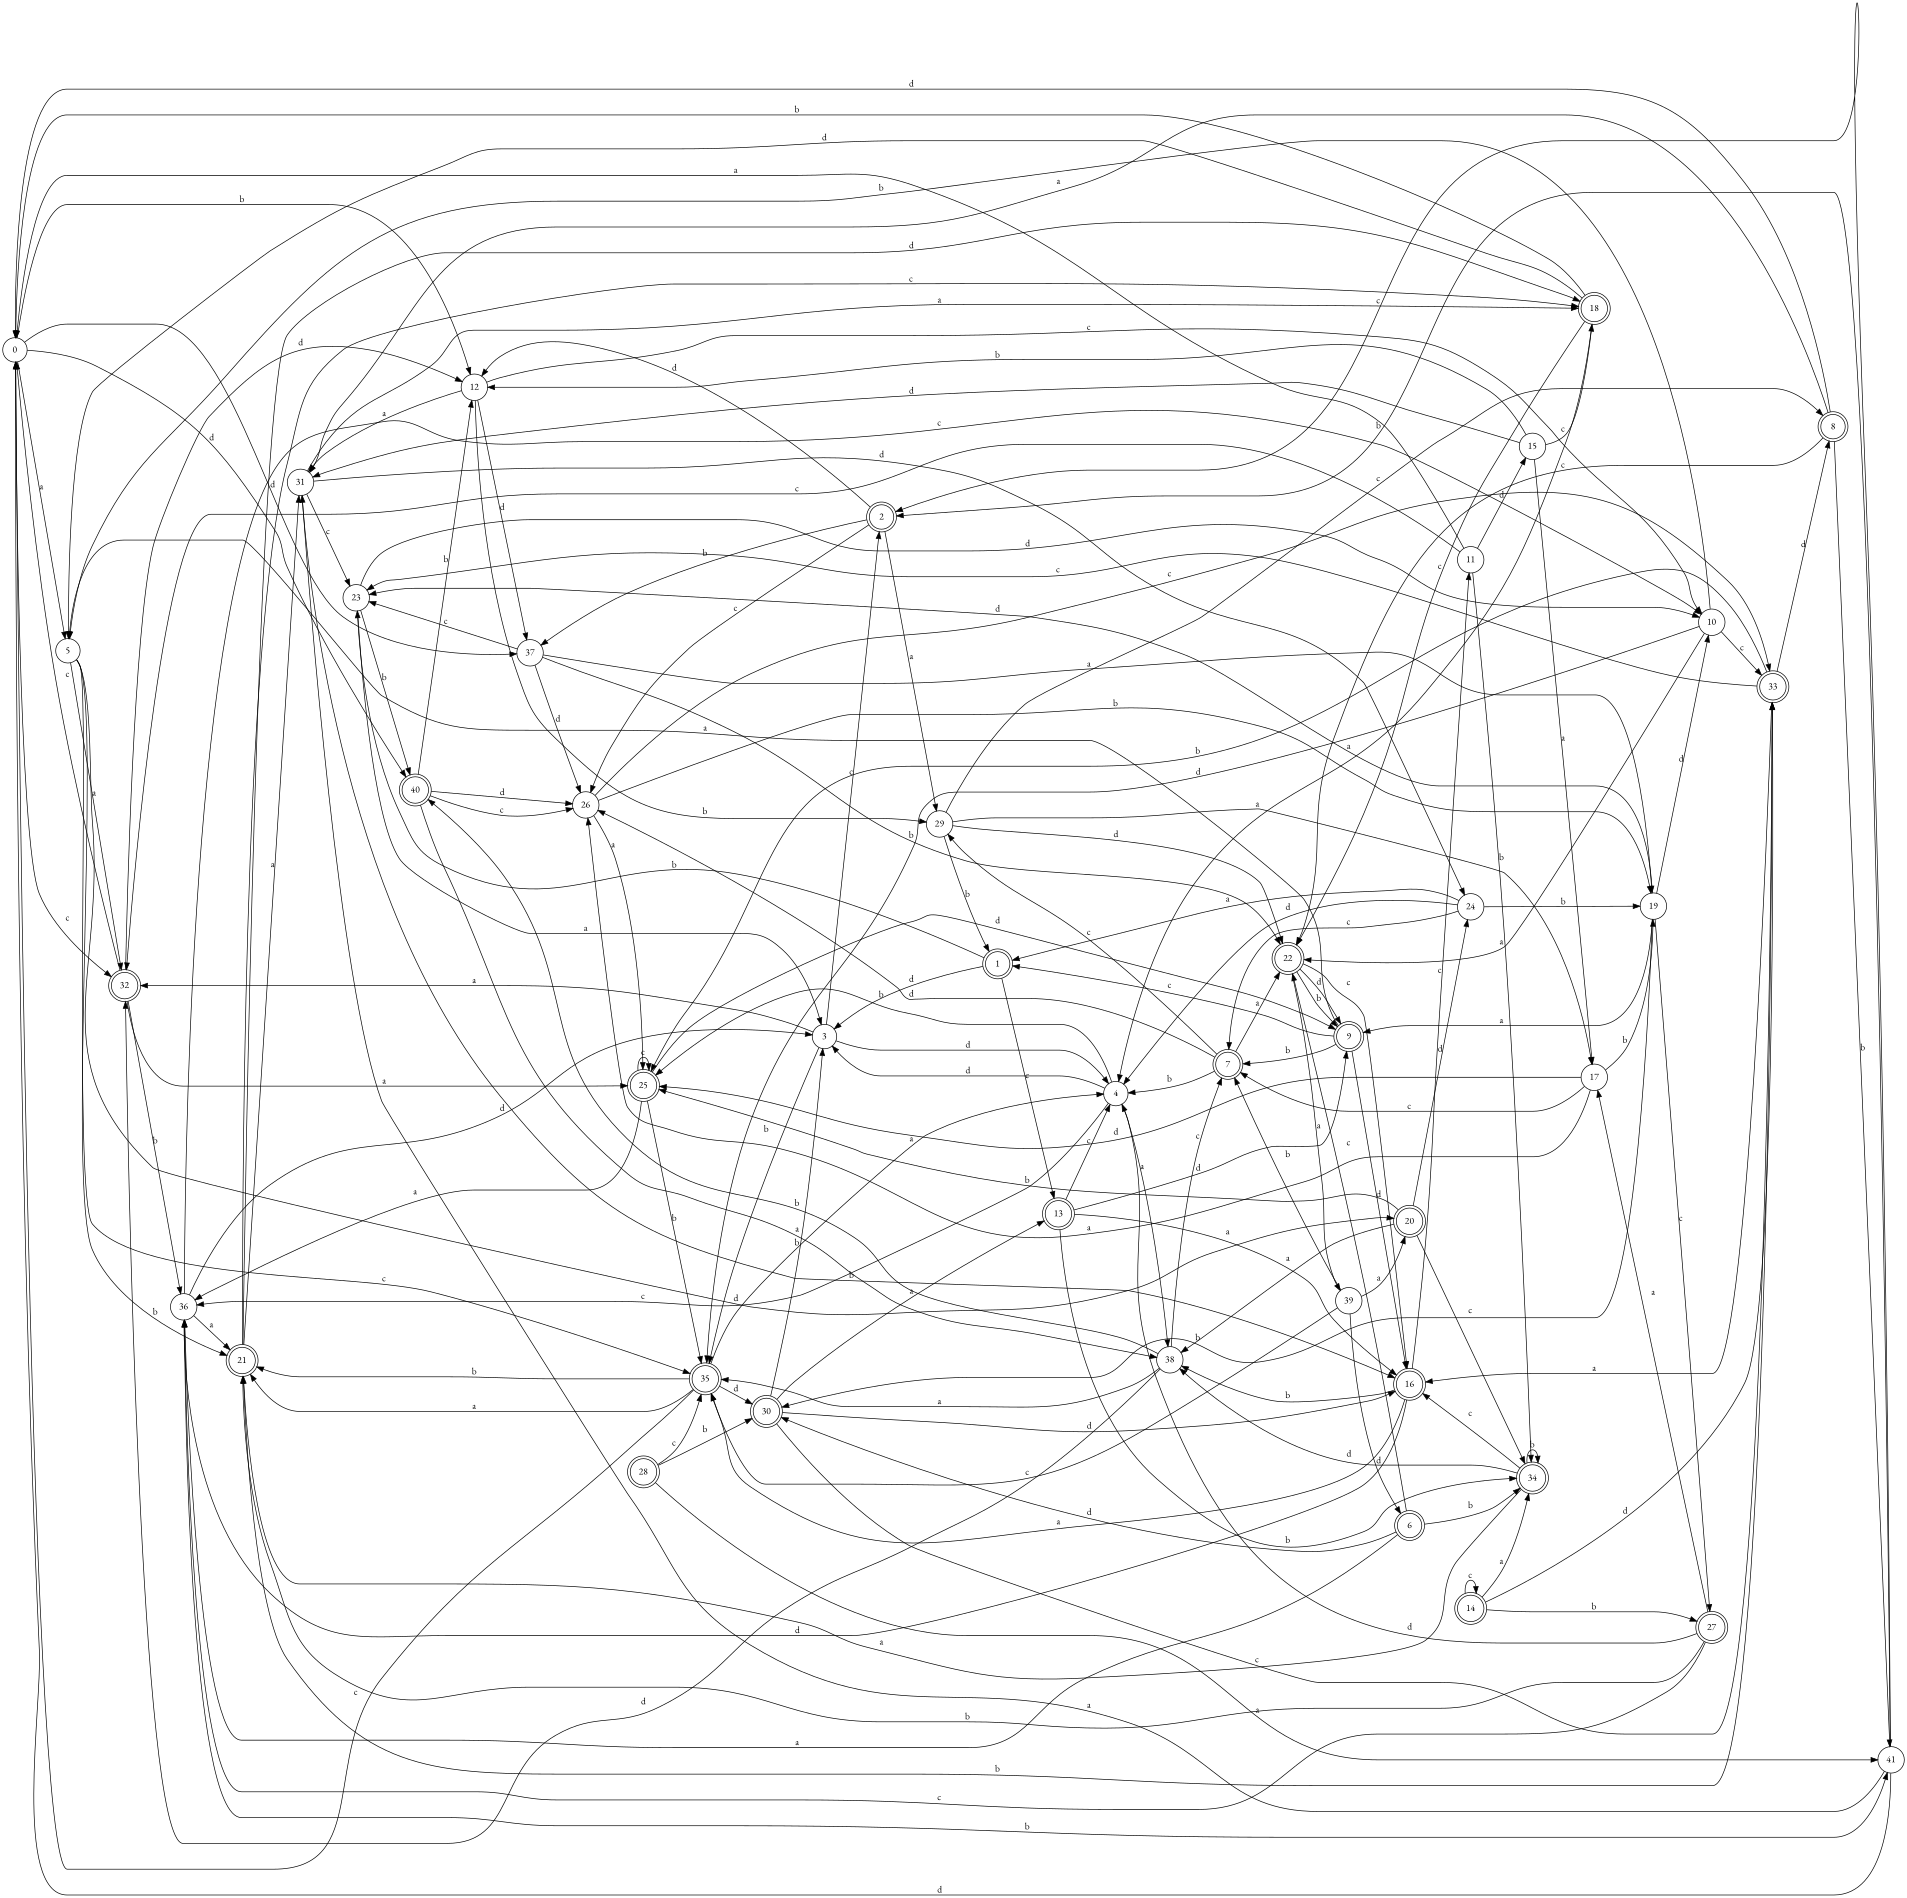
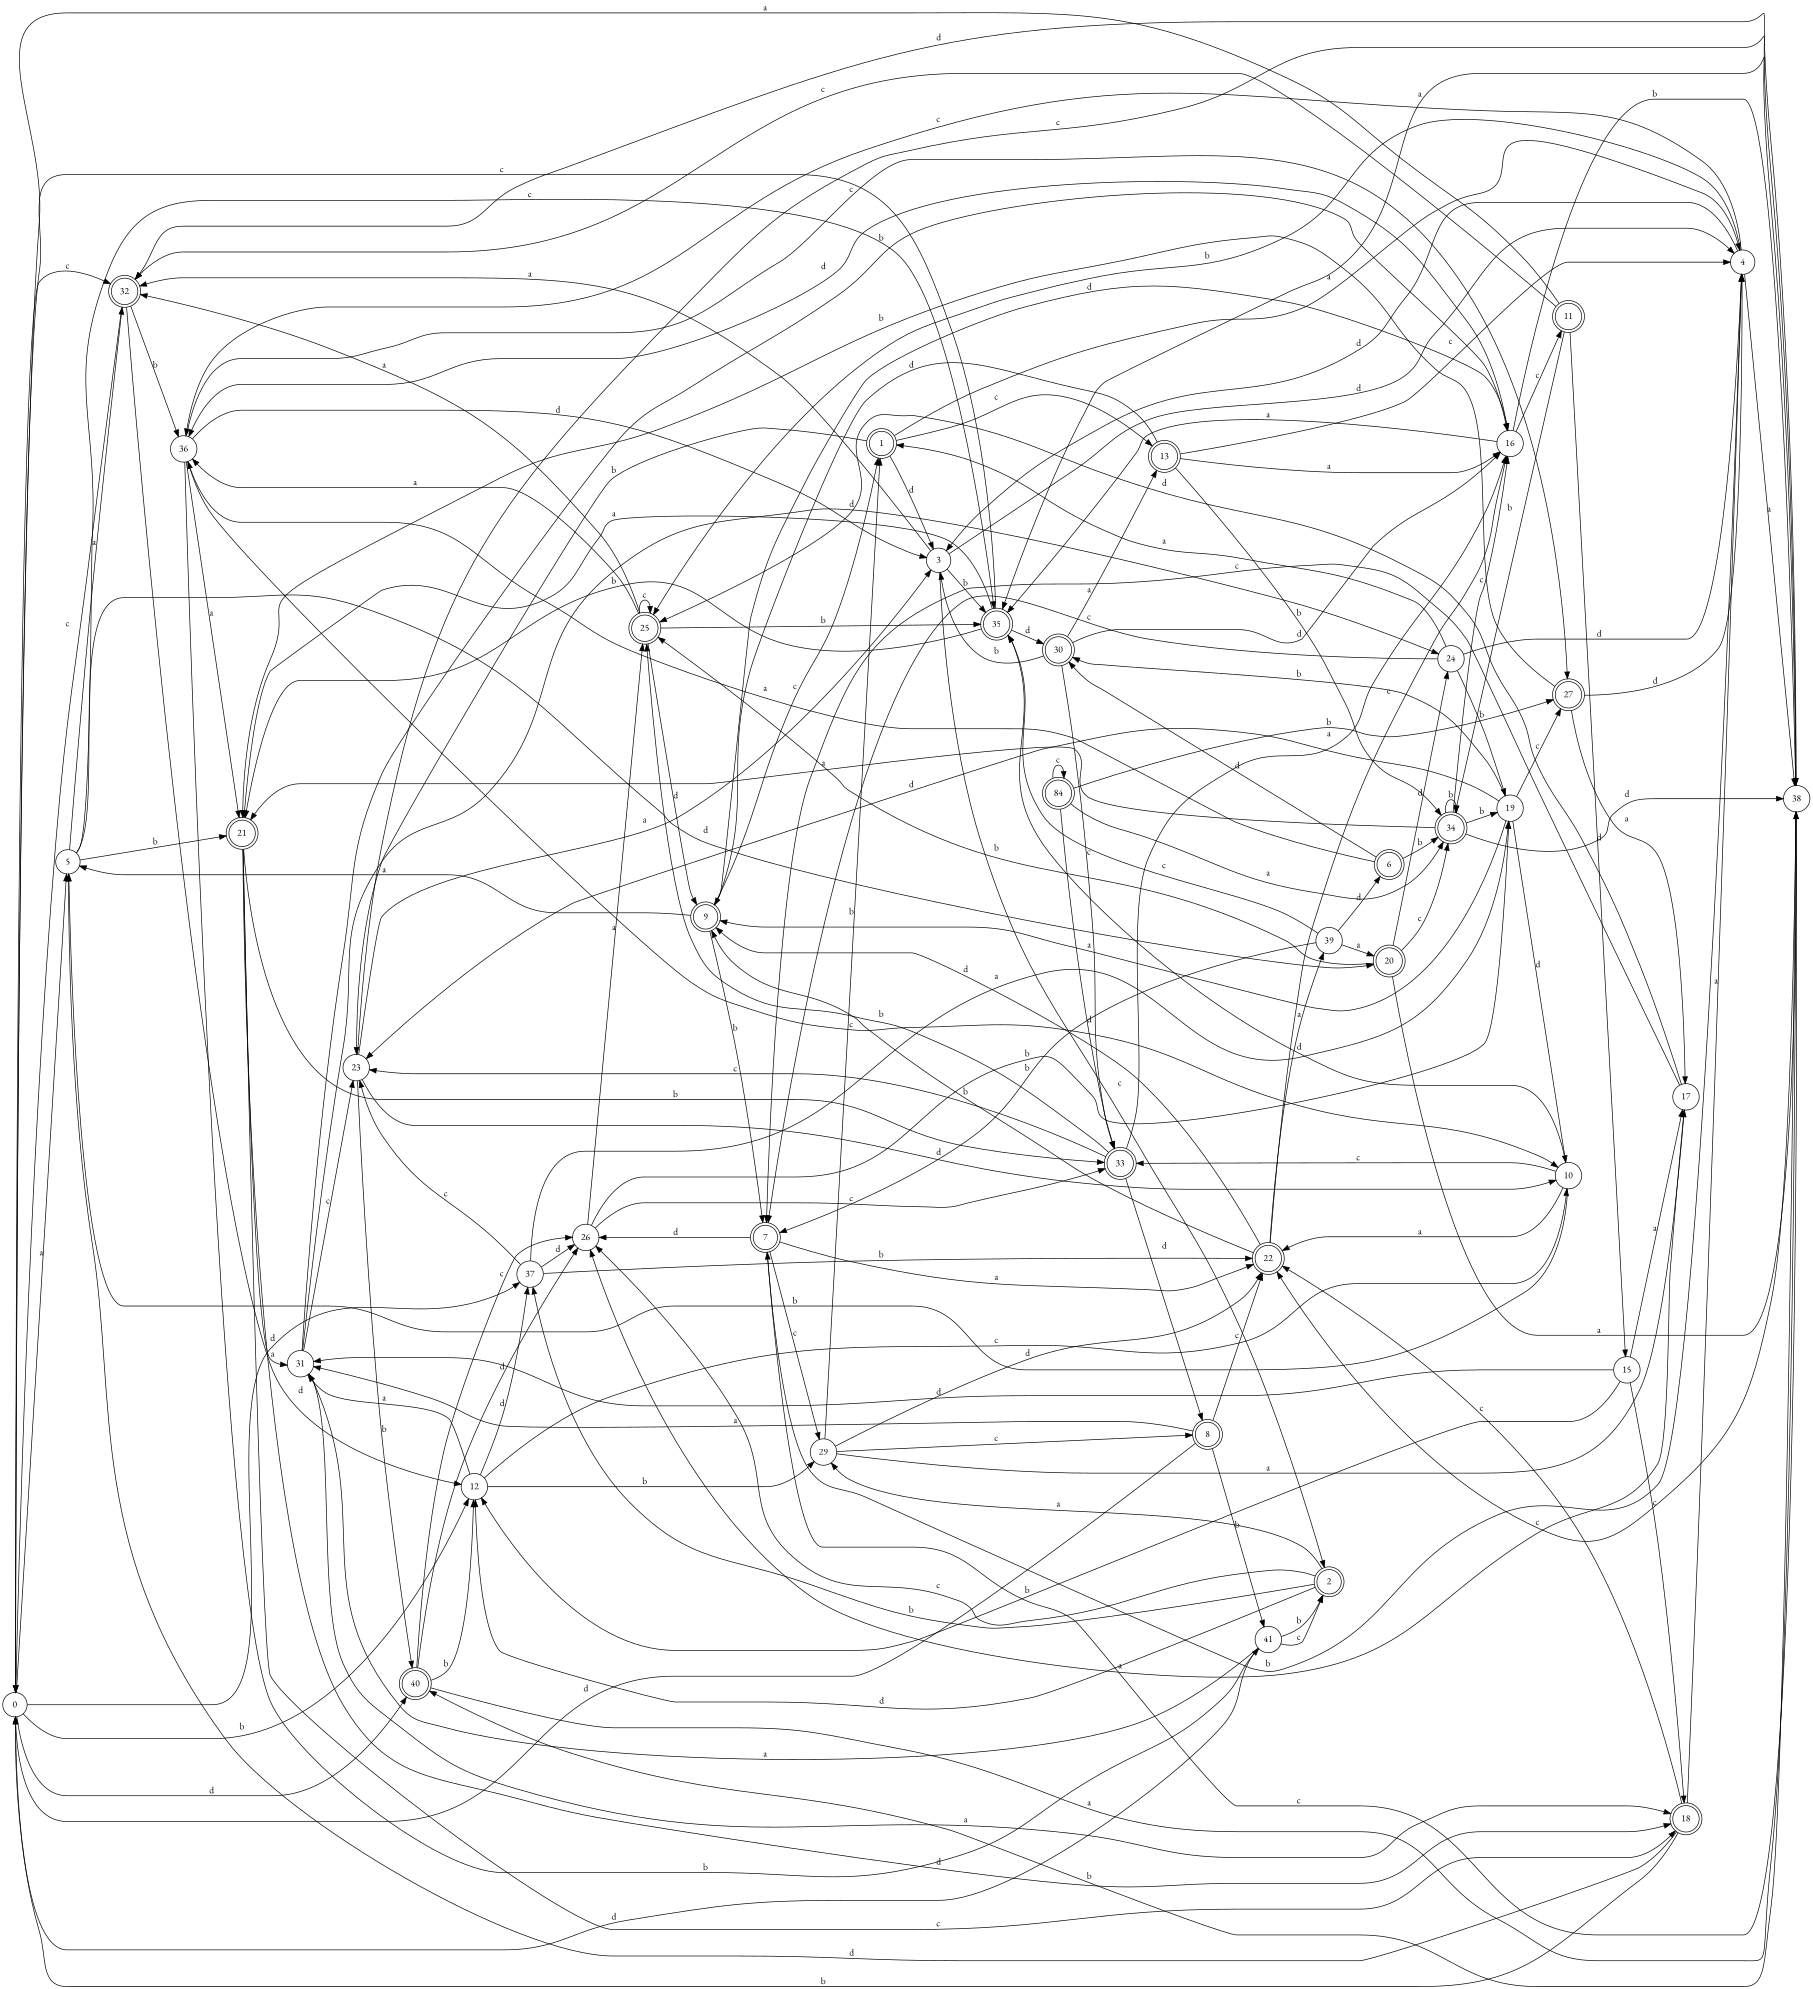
none -> (1155, 114)
(1471, 560) -> (1568, 316)
(1643, 1004) -> (1479, 819)
(347, 1086) -> (436, 395)
(862, 1188) -> (1347, 279)
(1356, 1245) -> (1735, 1418)
(1410, 1384) -> (1510, 443)
(643, 1472) -> none
(1471, 1608) -> (1058, 793)
(762, 1800) -> (997, 160)
